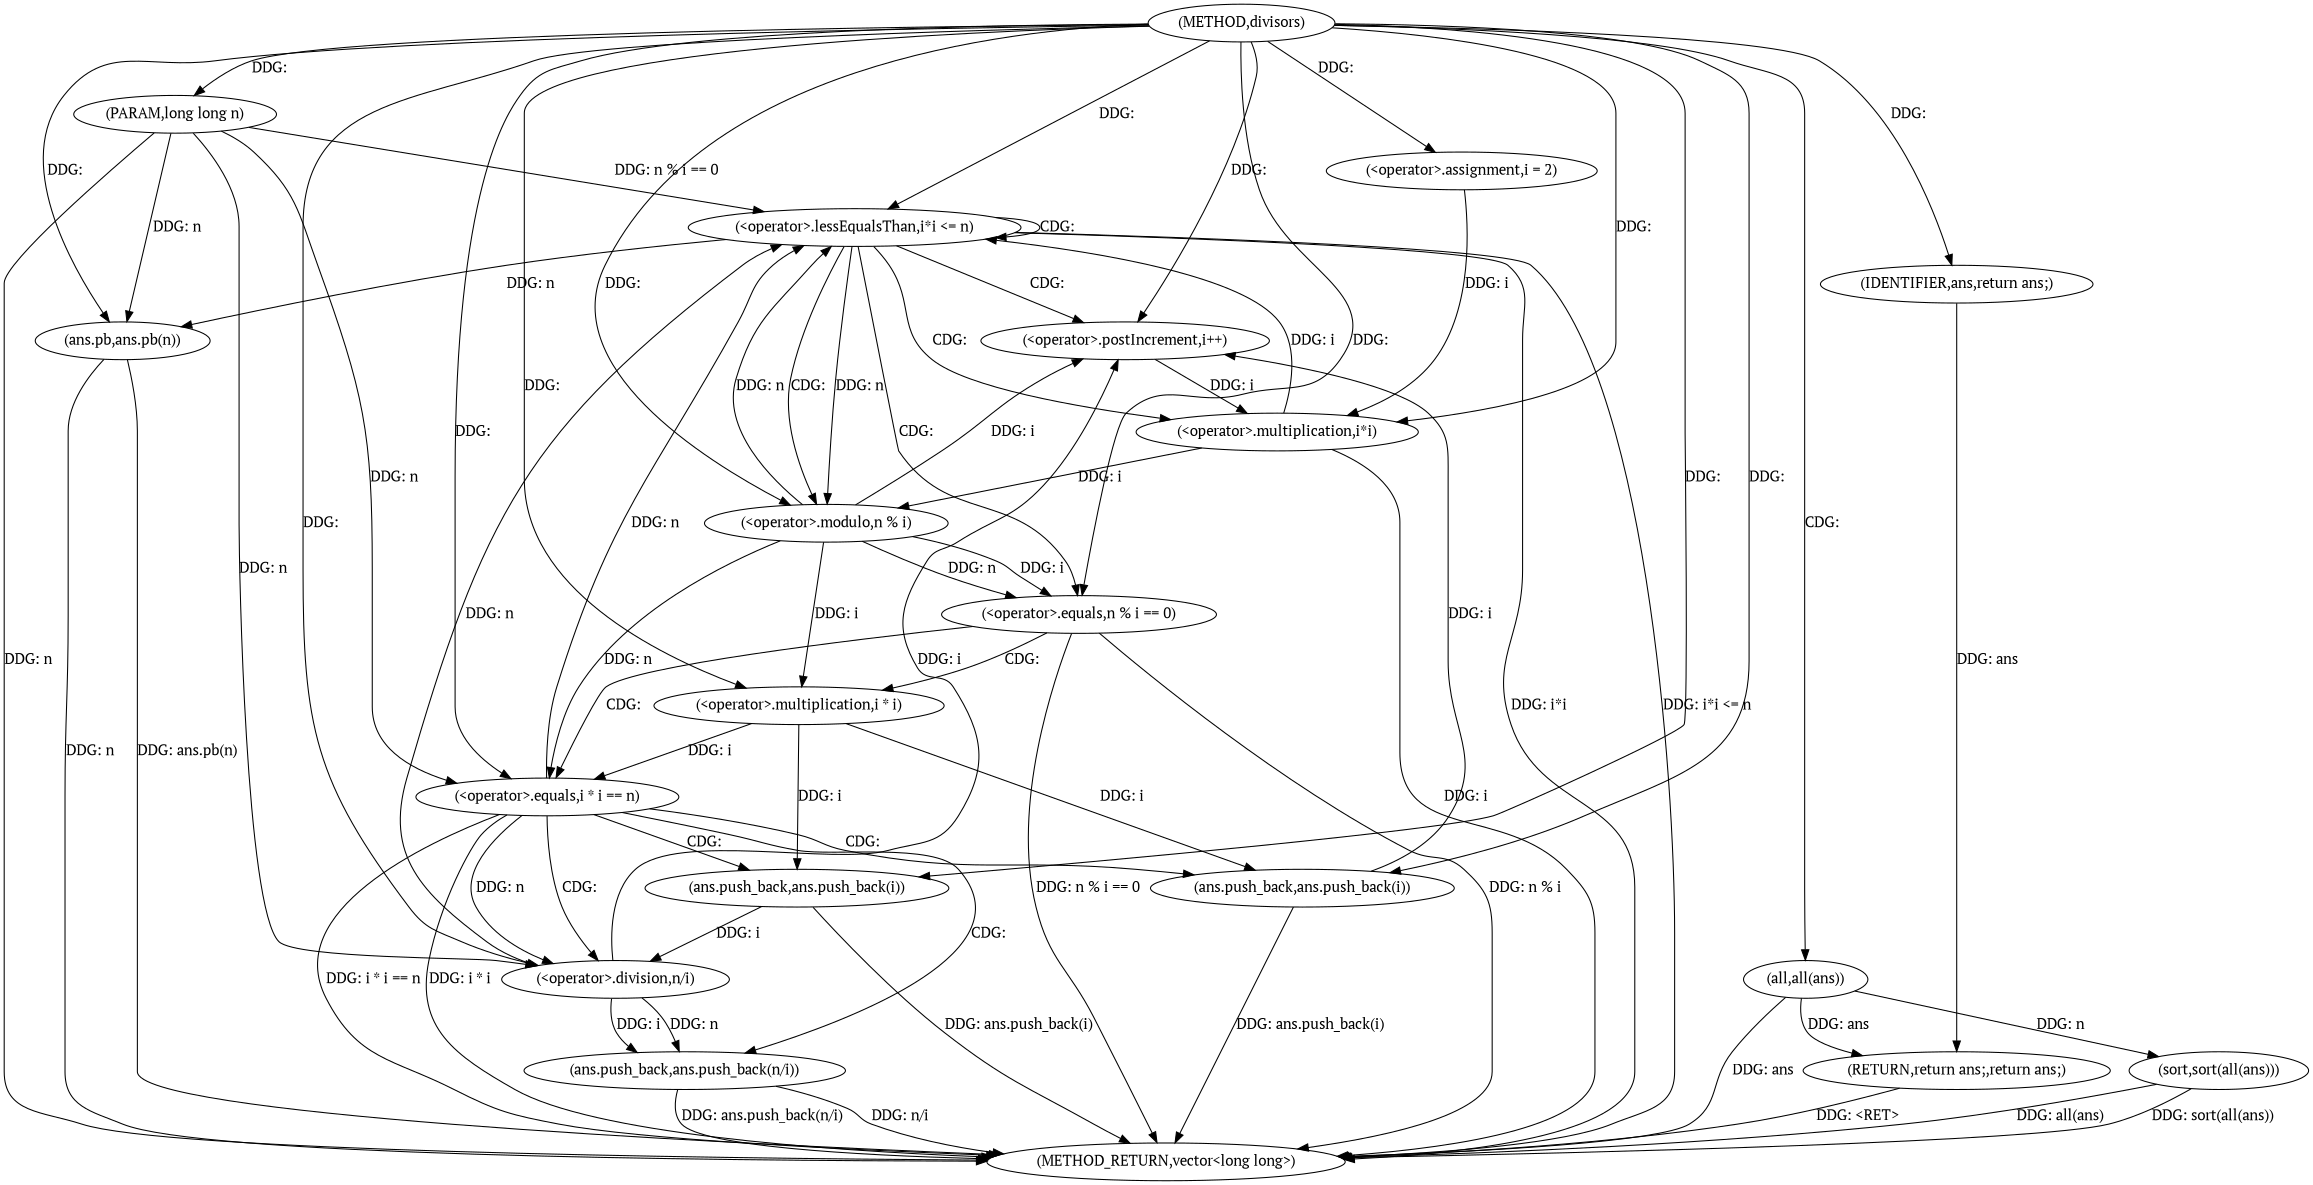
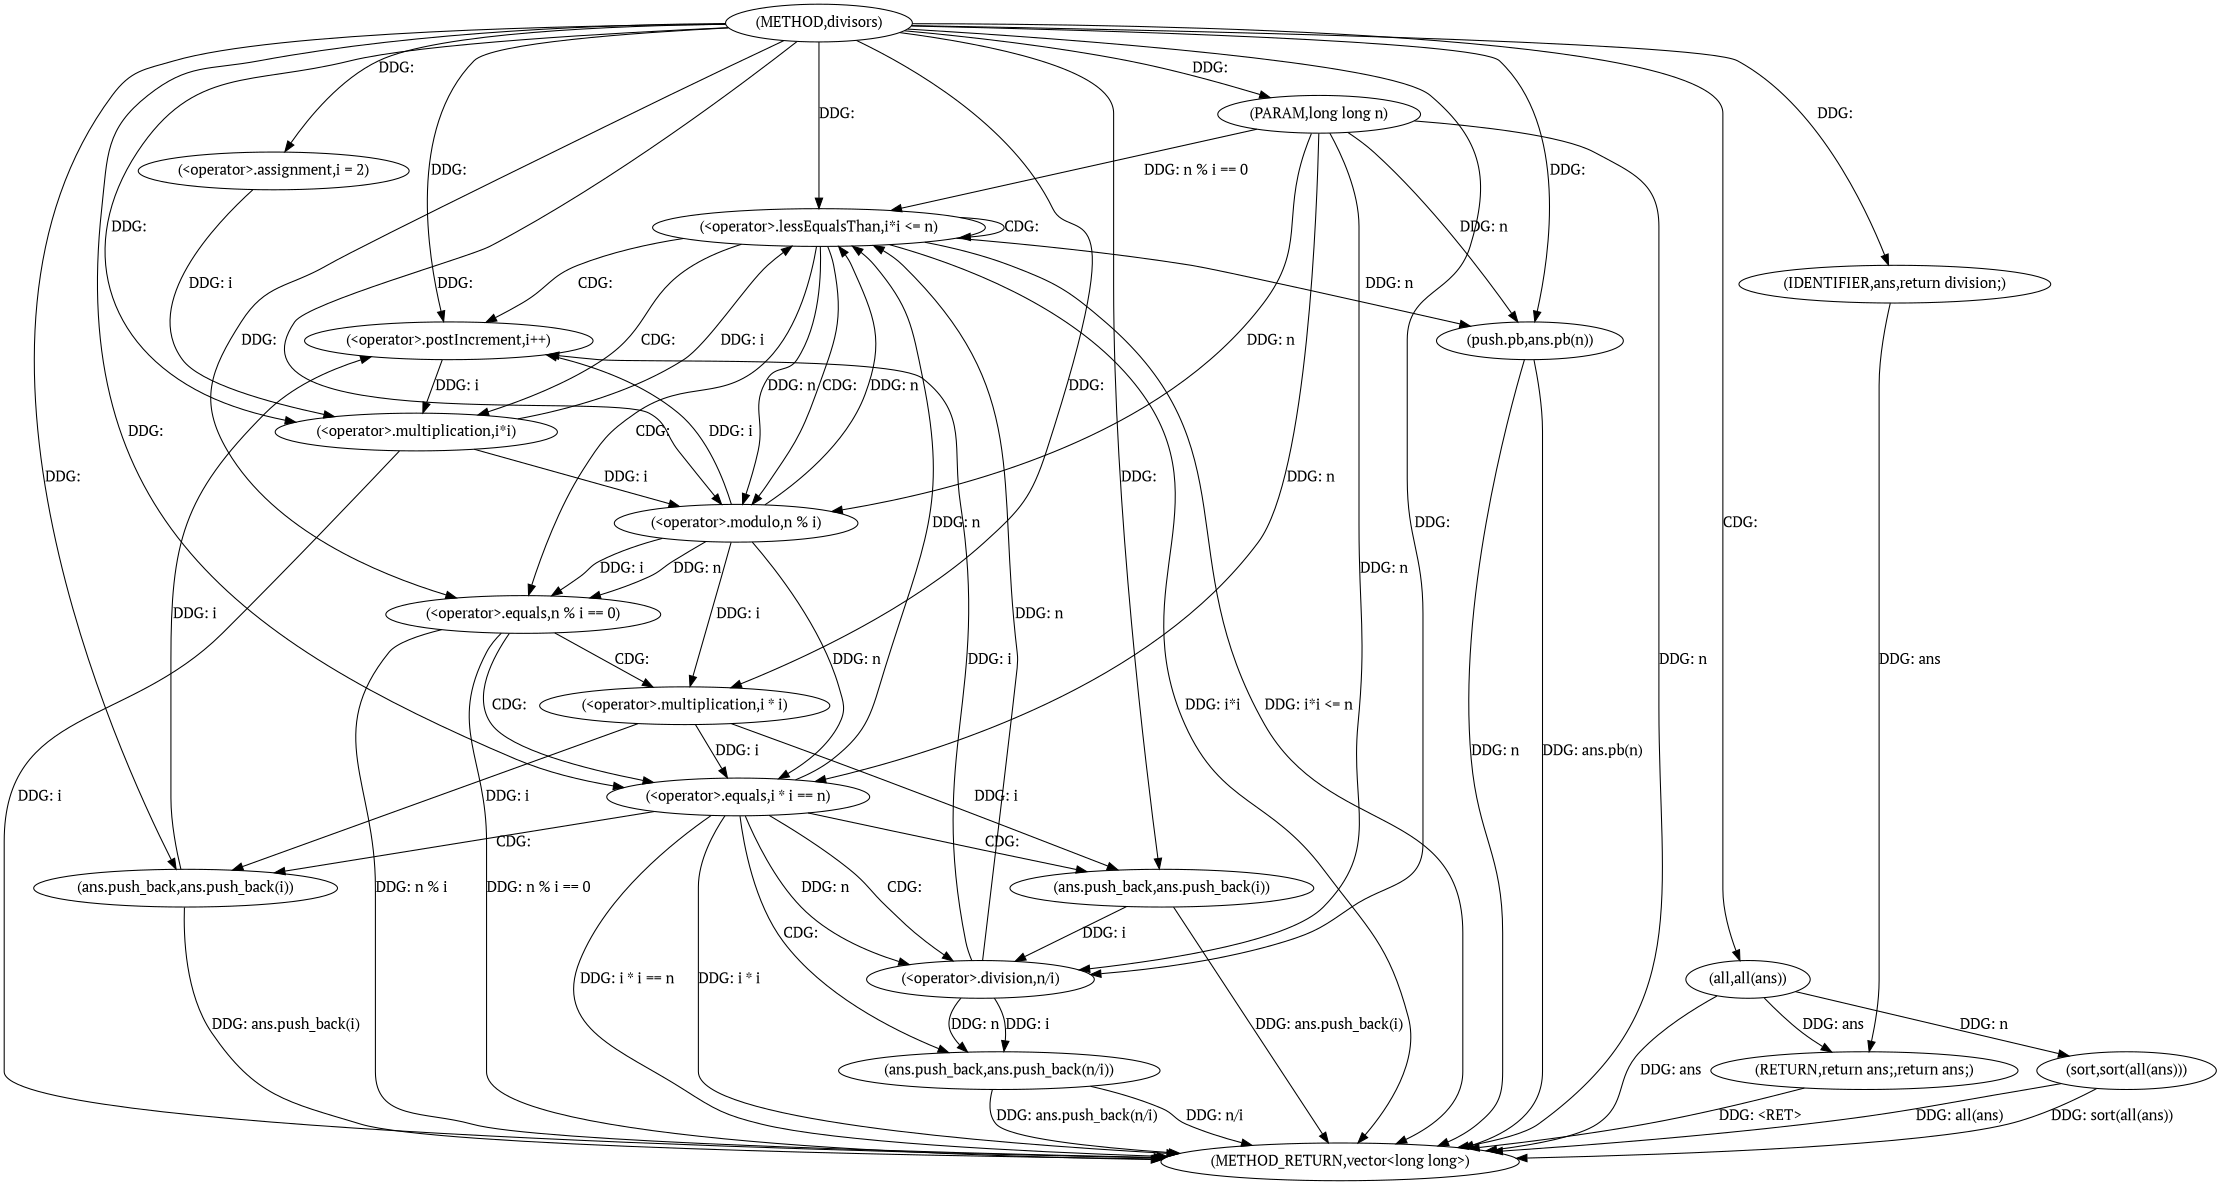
(1957, 284) -> (1895, 284)
(123, 341) -> (1530, 341)
none -> (1137, 410)
